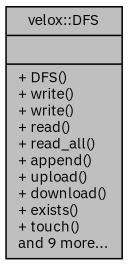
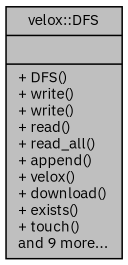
(53, 177) -> (47, 177)
